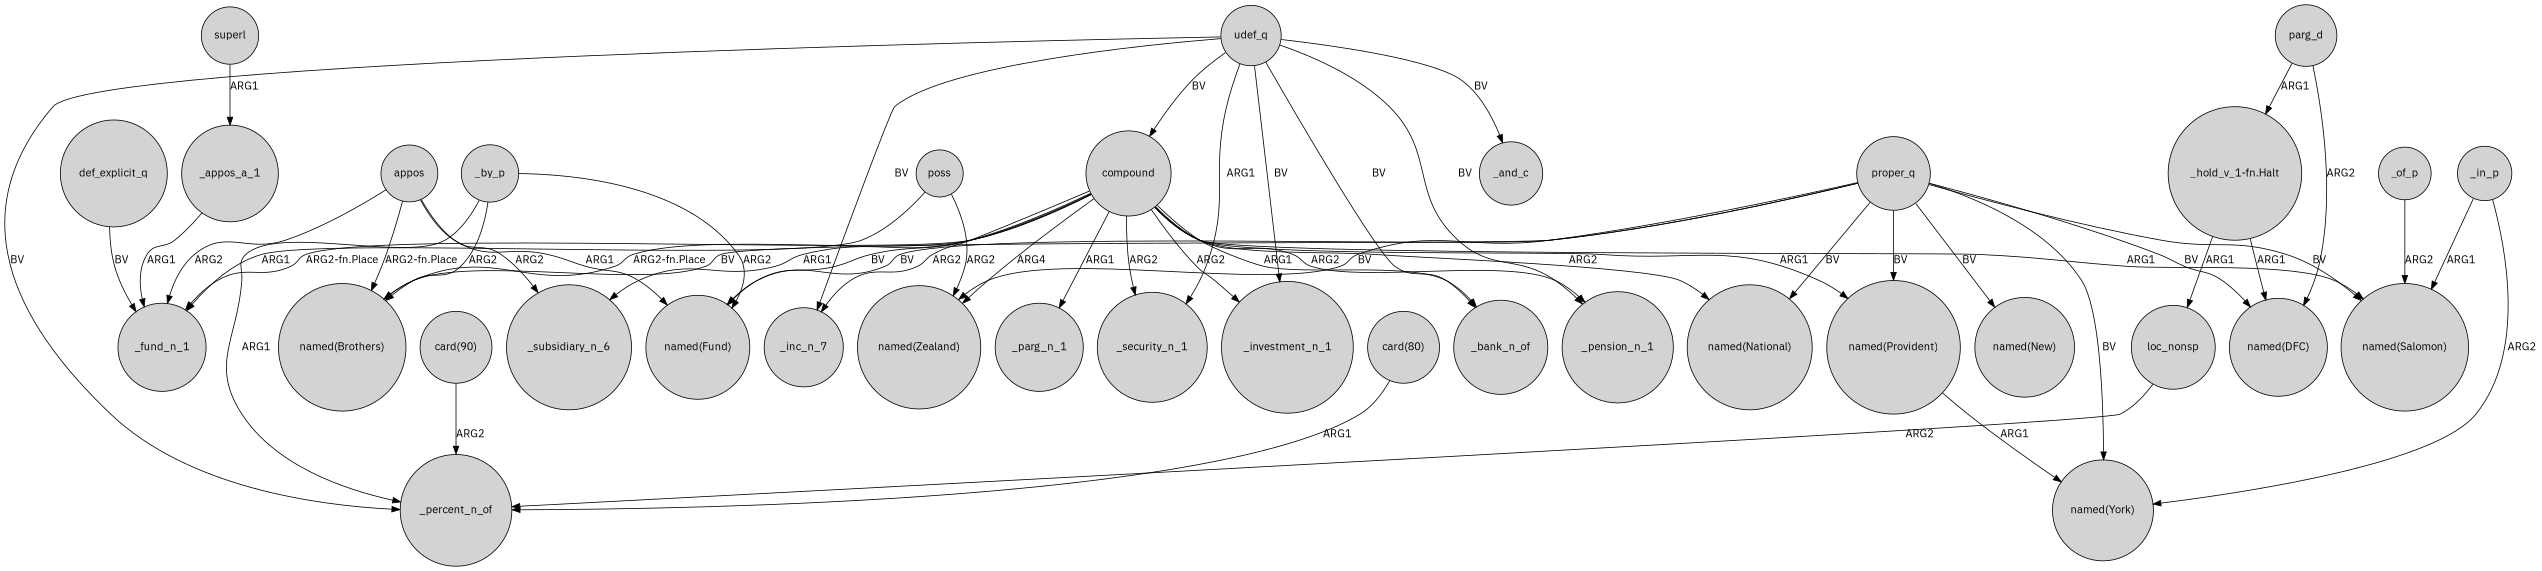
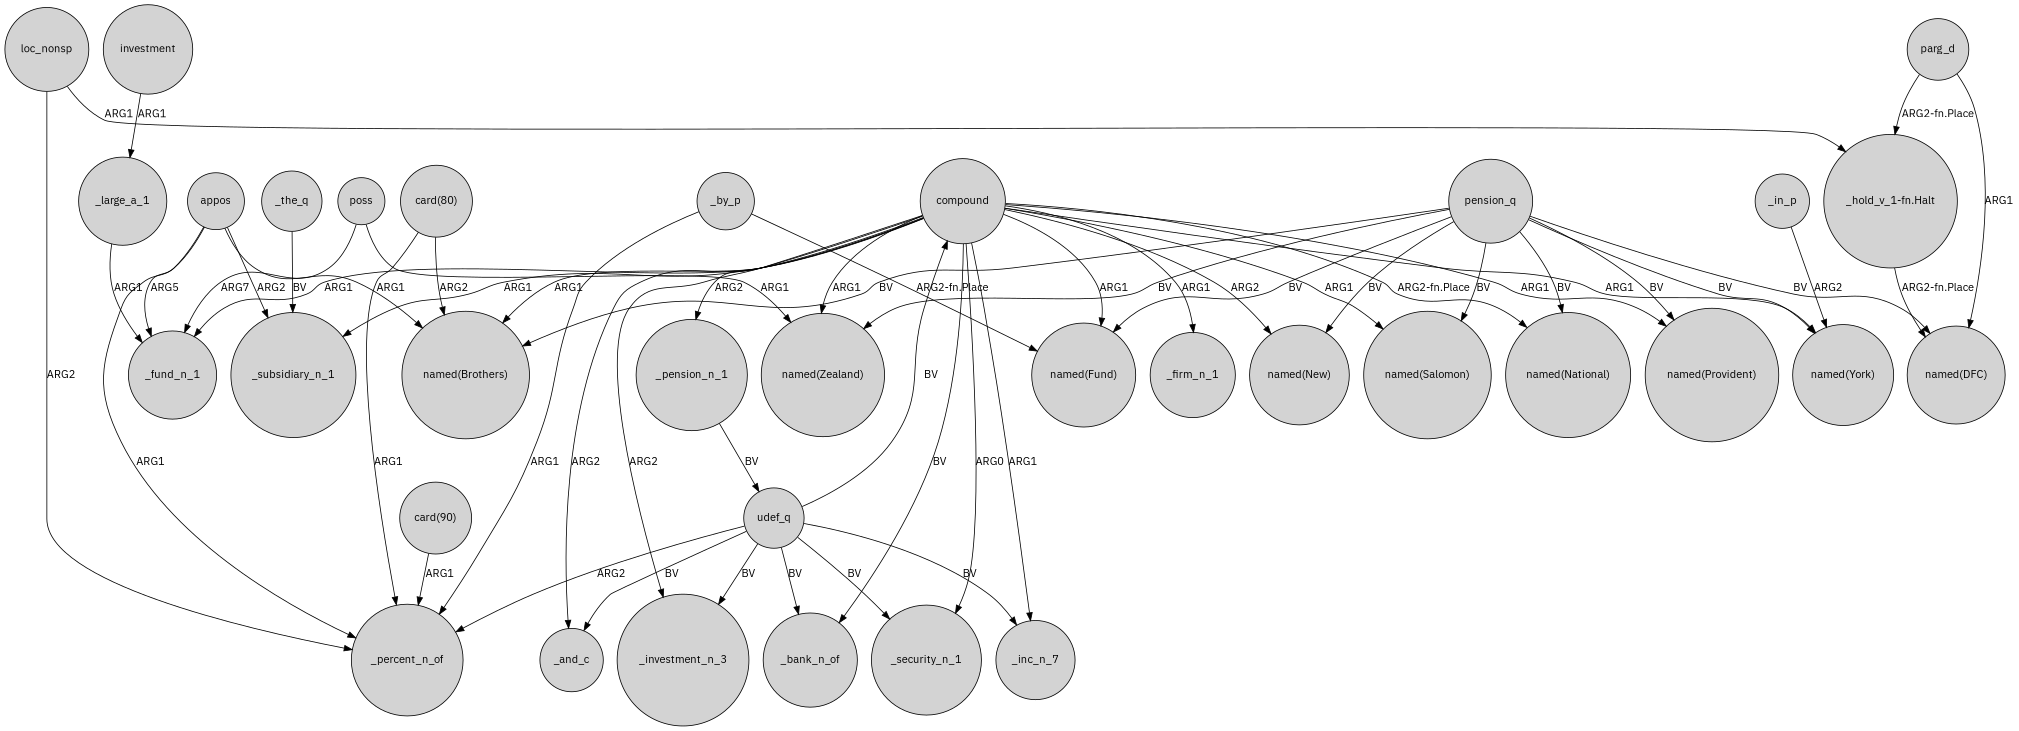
(230, 36) -> (148, 49)
(2295, 87) -> (1938, 114)
(114, 173) -> none
(230, 173) -> (123, 201)
(1241, 173) -> (855, 574)
(1894, 173) -> (1491, 201)
(2341, 173) -> (1999, 201)
(2405, 173) -> none
(1424, 178) -> (737, 454)
none -> (292, 201)
(2454, 240) -> none
(549, 255) -> (132, 461)
none -> (1158, 255)
(17, 260) -> (612, 574)
(209, 260) -> (165, 288)
(276, 260) -> (235, 288)
(342, 260) -> (339, 288)
(421, 260) -> (391, 288)
(669, 260) -> (569, 288)
(758, 260) -> (953, 288)
(878, 260) -> (1114, 288)
(947, 260) -> (1023, 462)
(981, 260) -> (775, 288)
(1032, 260) -> (847, 288)
(1144, 260) -> (990, 462)
(1278, 260) -> (940, 462)
(1583, 260) -> (1434, 288)
(2272, 260) -> (1938, 288)
(2204, 262) -> (948, 129)
(464, 263) -> (436, 264)
none -> (616, 303)
(569, 347) -> (293, 375)
(1039, 347) -> (1193, 375)
(1287, 347) -> (683, 660)
(471, 434) -> (440, 574)
(1997, 437) -> (1370, 259)
